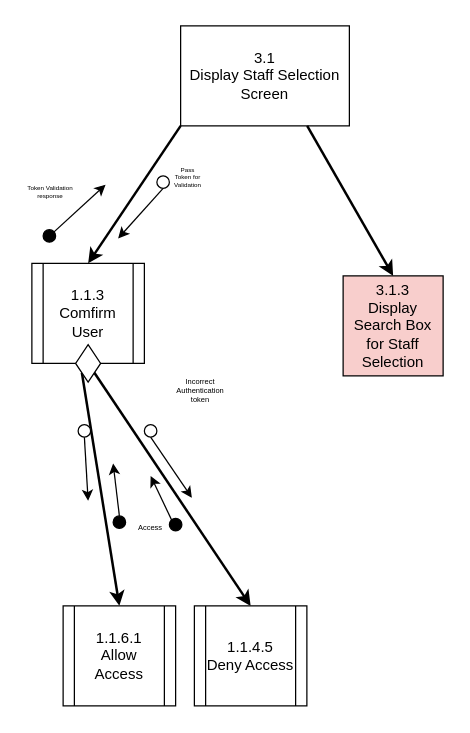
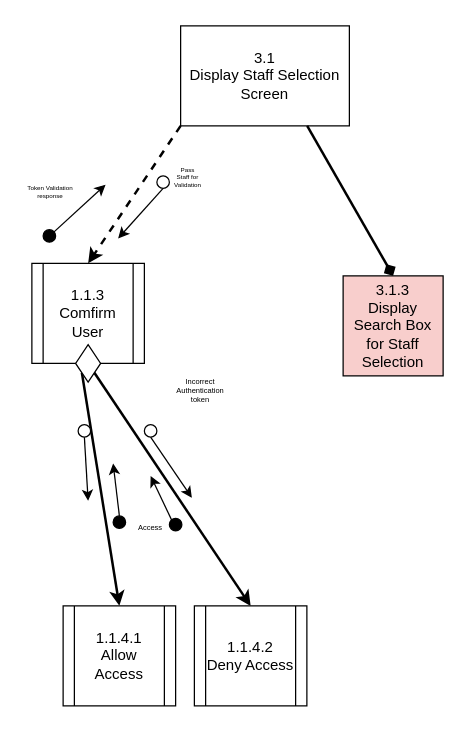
(188, 176) -> (188, 176)
(138, 190) -> (138, 190)
(387, 264) -> (386, 264)
(119, 656) -> (119, 656)
(251, 656) -> (251, 656)
